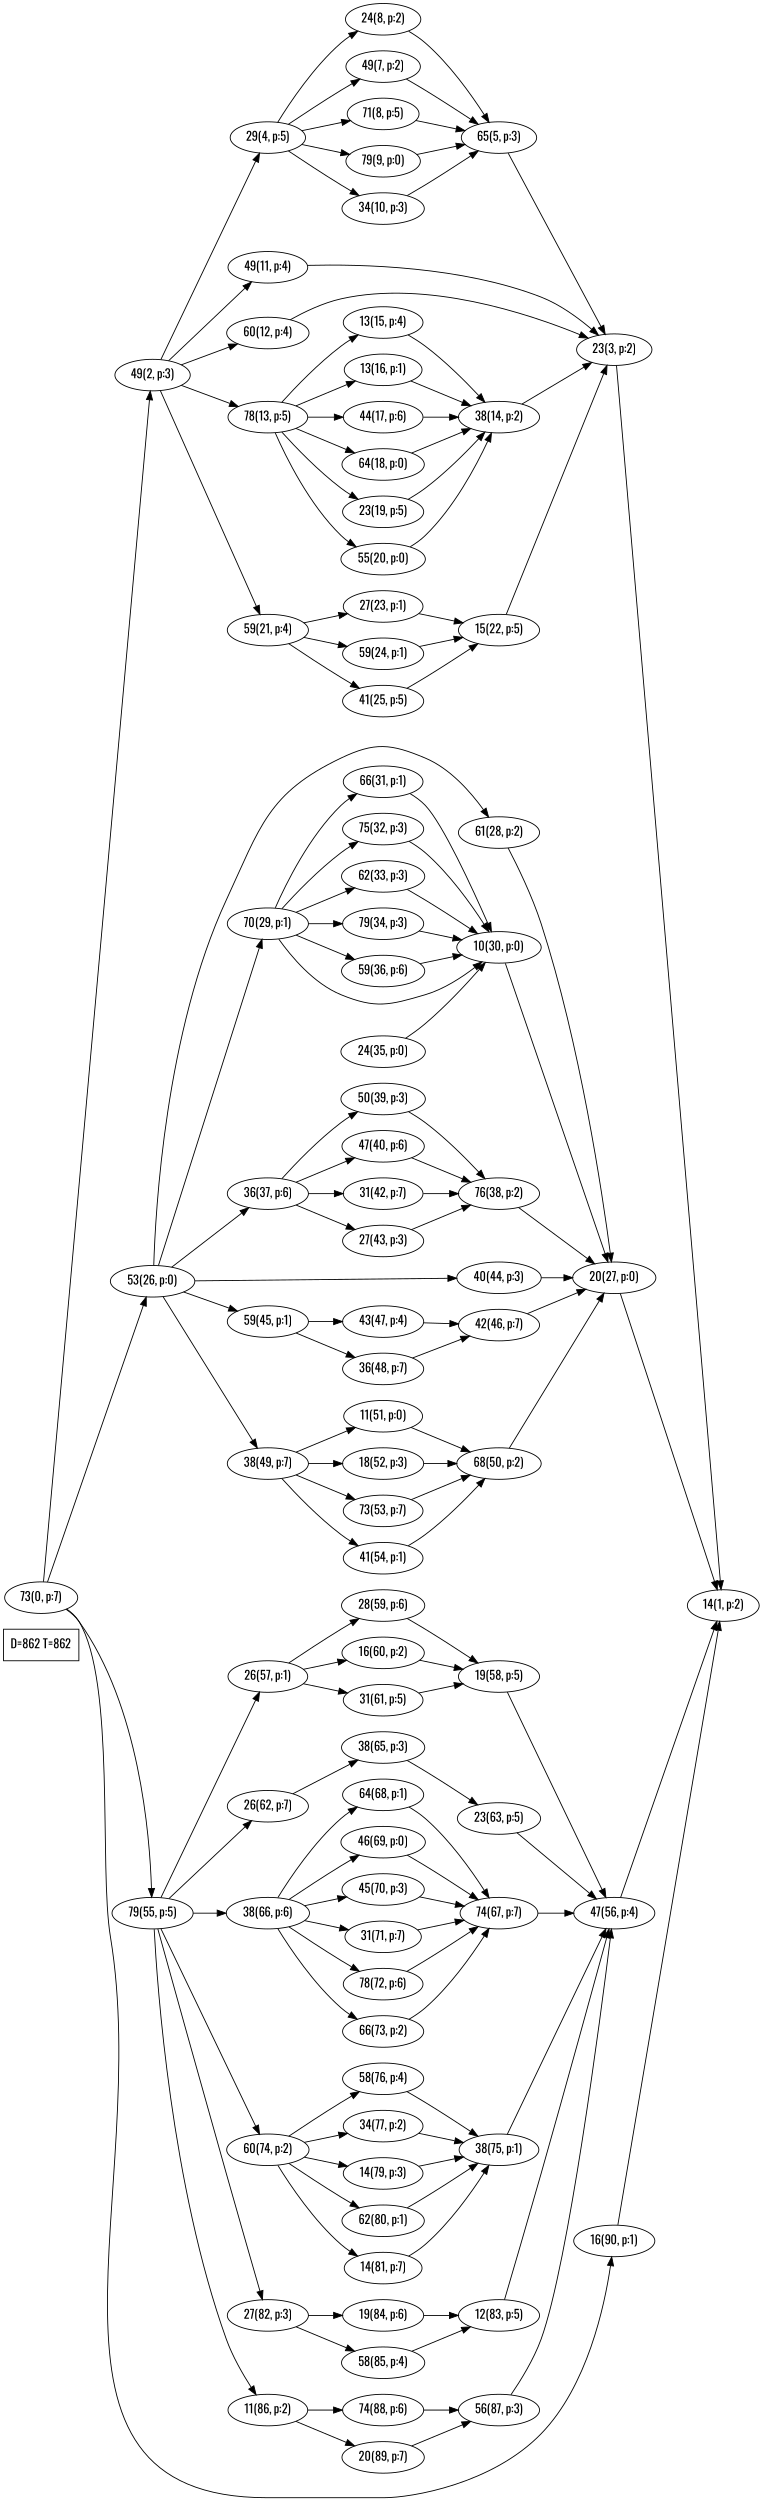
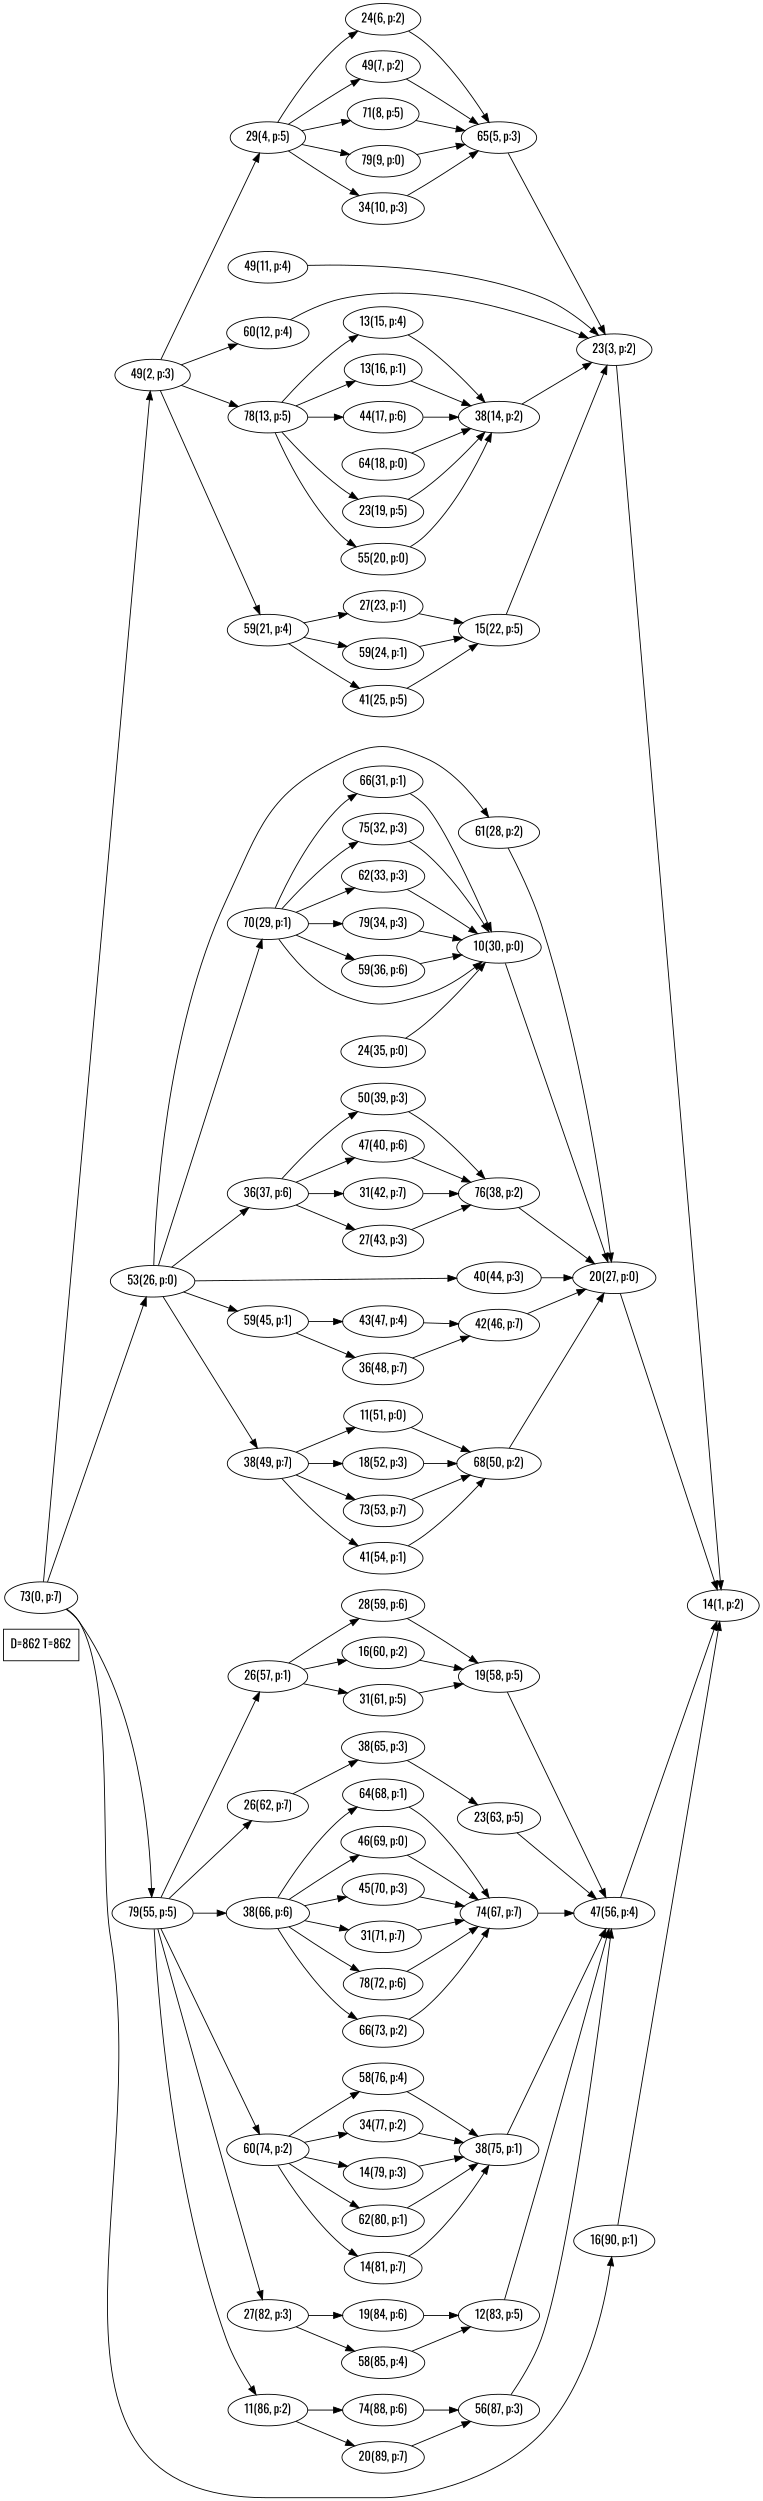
(383, 19) -> (383, 19)
(207, 325) -> none
(321, 439) -> none
